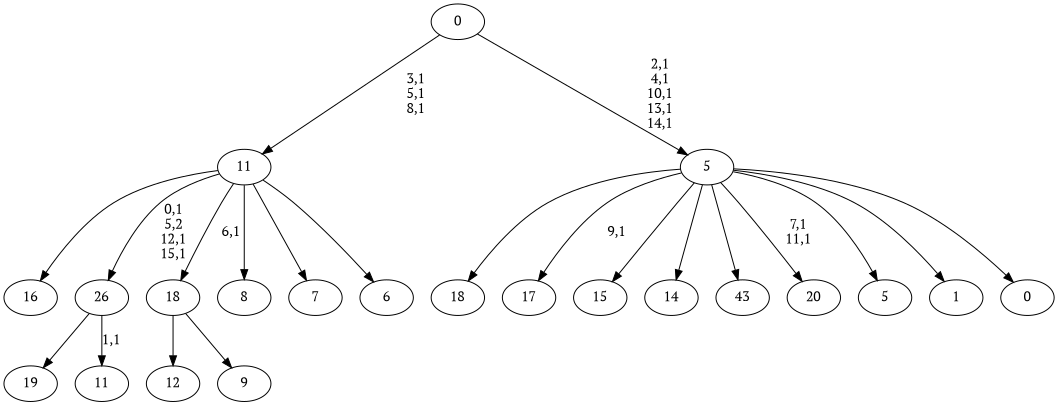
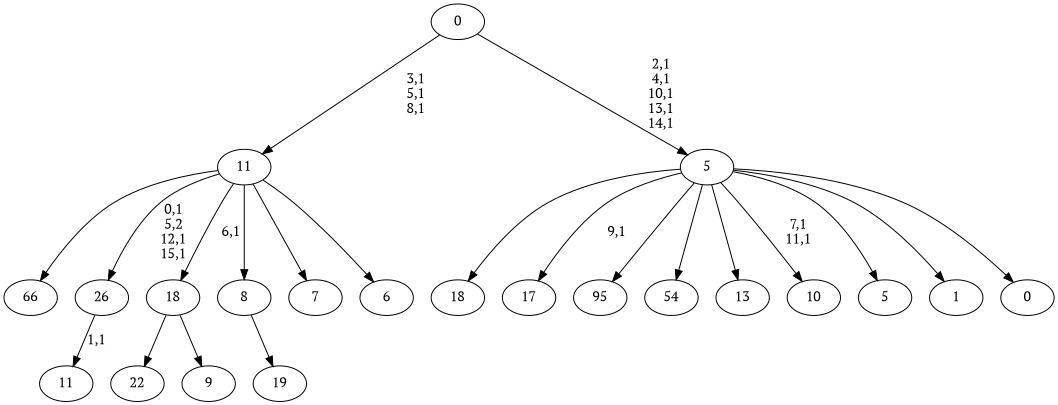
(31, 298) -> (31, 298)
(600, 298) -> (600, 298)
(671, 298) -> (671, 298)
(743, 298) -> (743, 298)
(814, 298) -> (814, 298)
(69, 337) -> (260, 336)
(173, 384) -> (137, 384)
